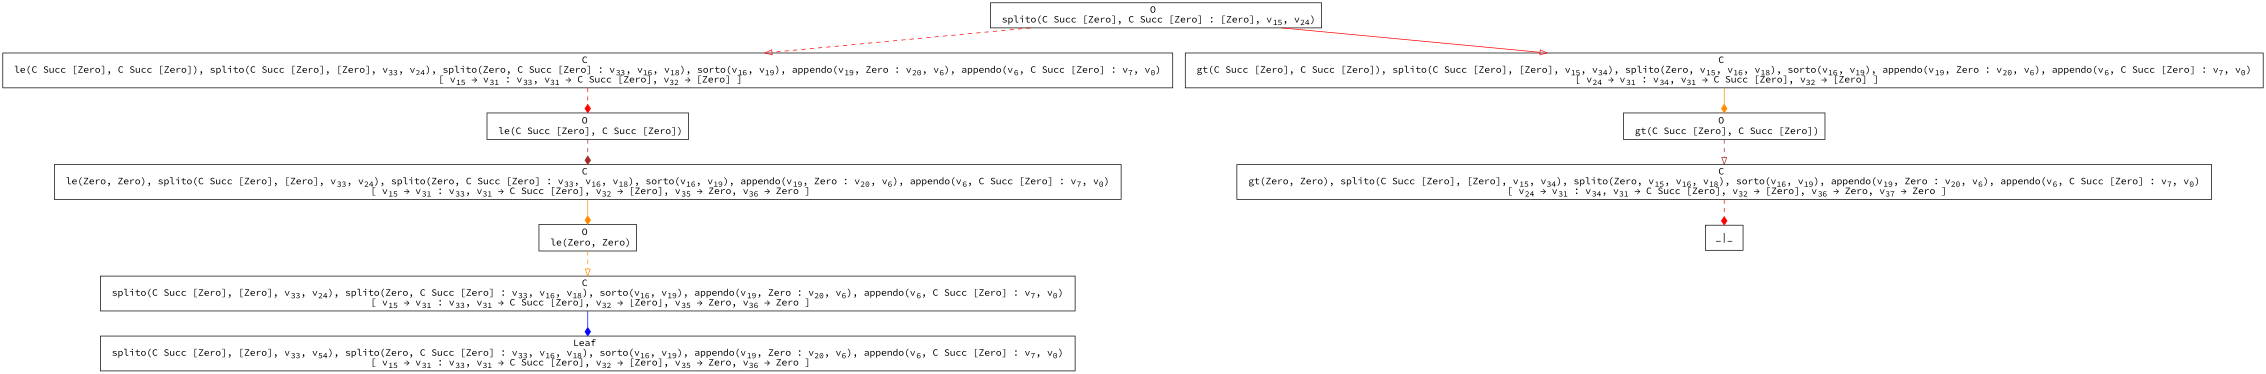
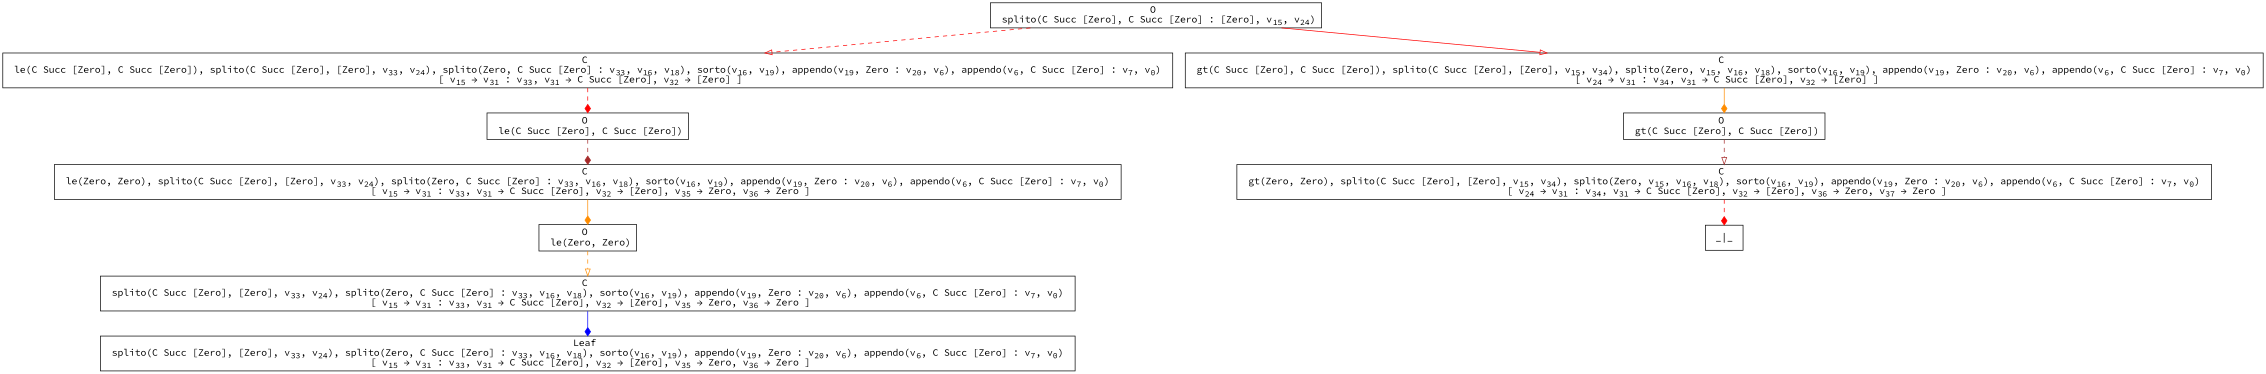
(323, 353) -> (323, 353)
